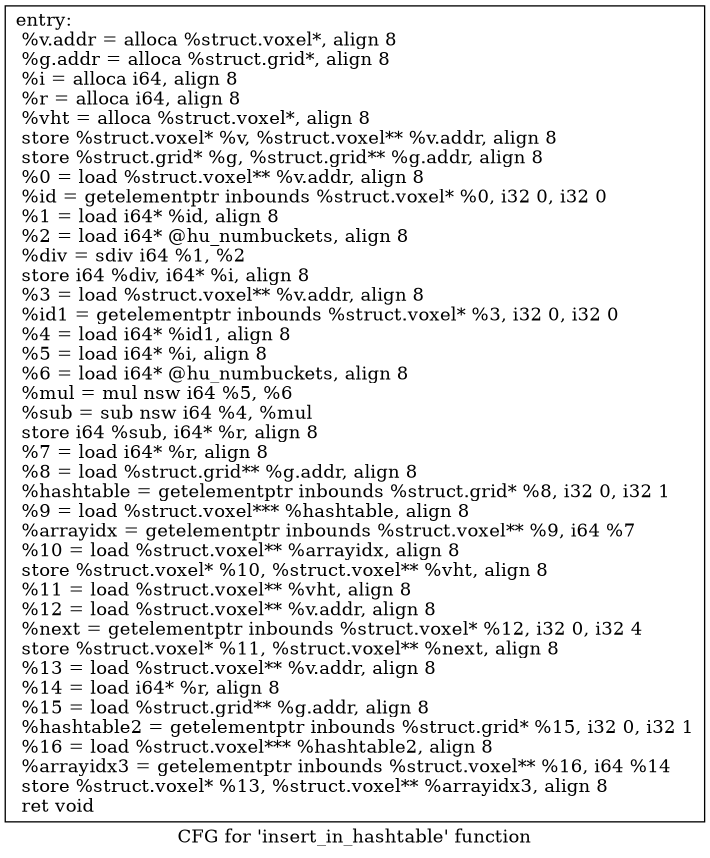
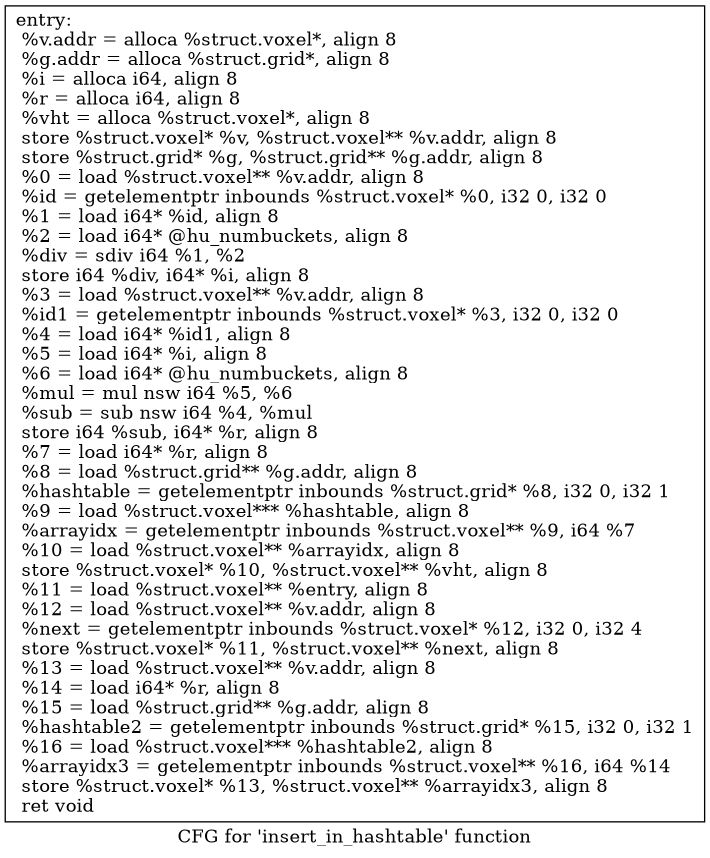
(214, 590) -> (223, 590)
